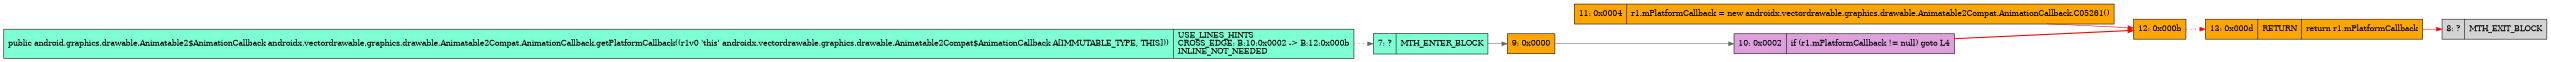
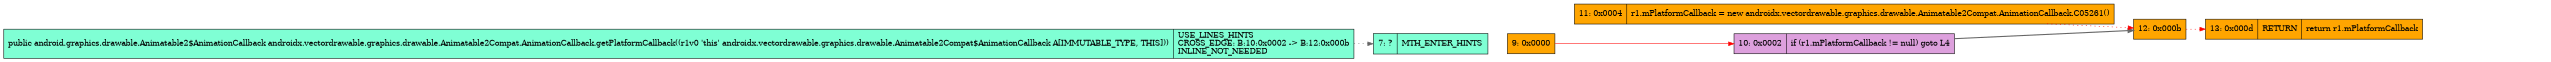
(2087, 26) -> (2087, 26)
(2494, 29) -> none
(2041, 35) -> (2041, 35)
(1442, 43) -> (1442, 43)
(1495, 44) -> none
(1642, 44) -> (1642, 44)
